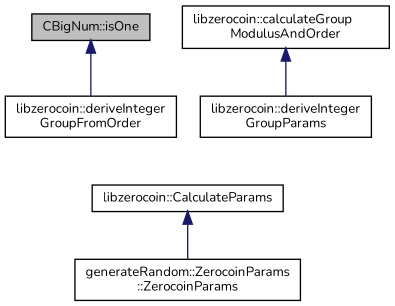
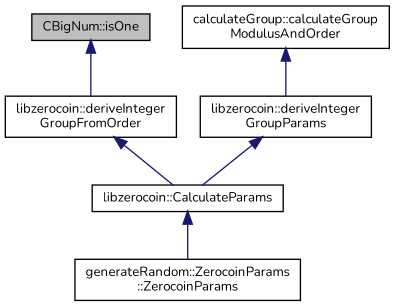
(286, 27) -> (286, 27)
none -> (149, 165)
none -> (227, 165)
